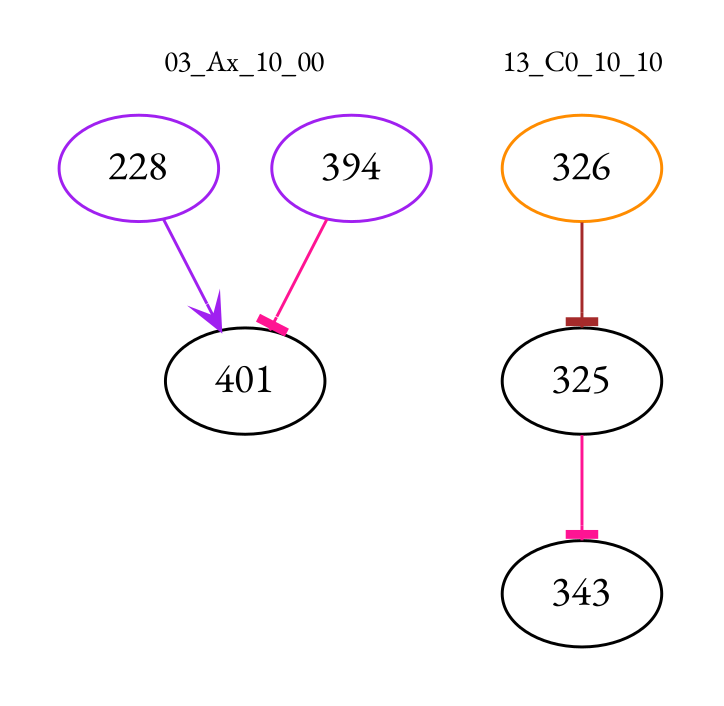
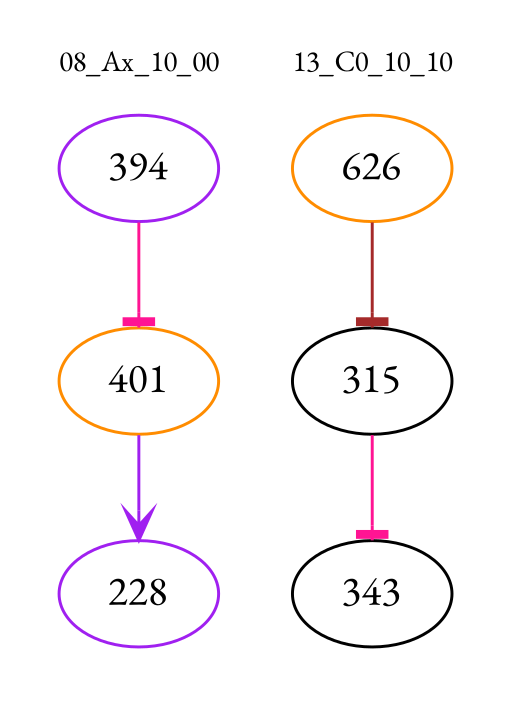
(245, 64) -> (140, 64)
(582, 168) -> (372, 168)
(185, 262) -> (139, 473)
(245, 381) -> (139, 381)
(582, 381) -> (372, 381)
